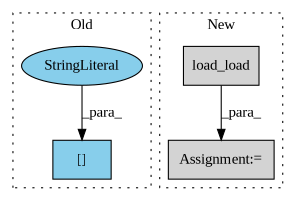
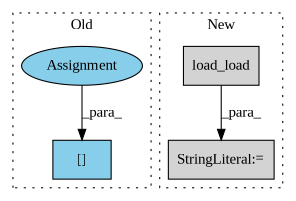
(82, 66) -> (82, 66)
(221, 160) -> (221, 160)
